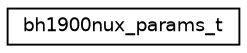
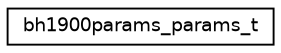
(124, 27) -> (141, 27)
